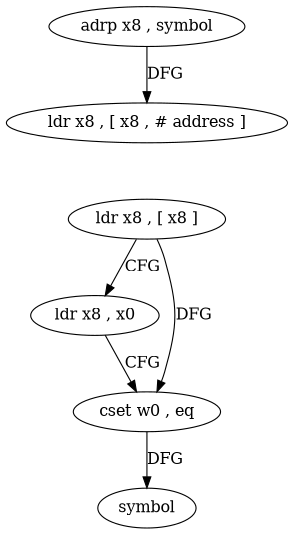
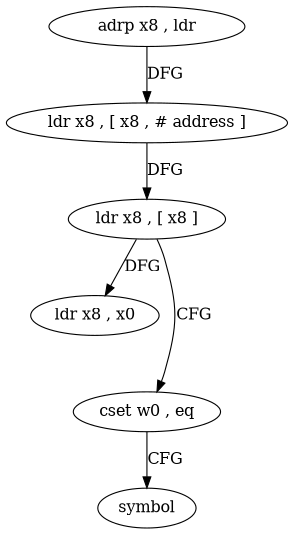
(147, 27) -> (147, 27)
none -> (147, 165)
(143, 267) -> (143, 267)
(194, 315) -> (194, 315)
(118, 359) -> none
(165, 460) -> (165, 460)
